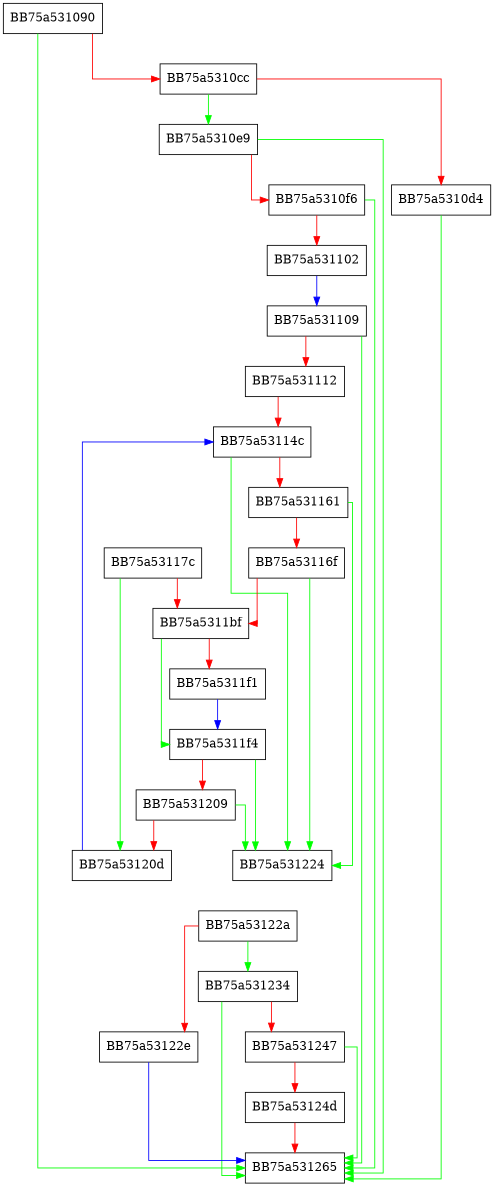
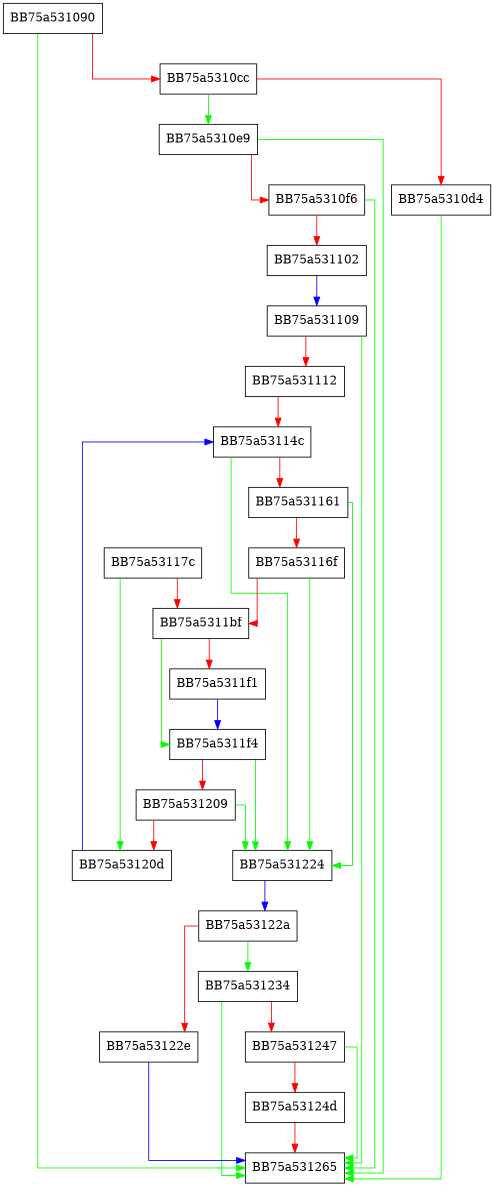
none -> (265, 891)
